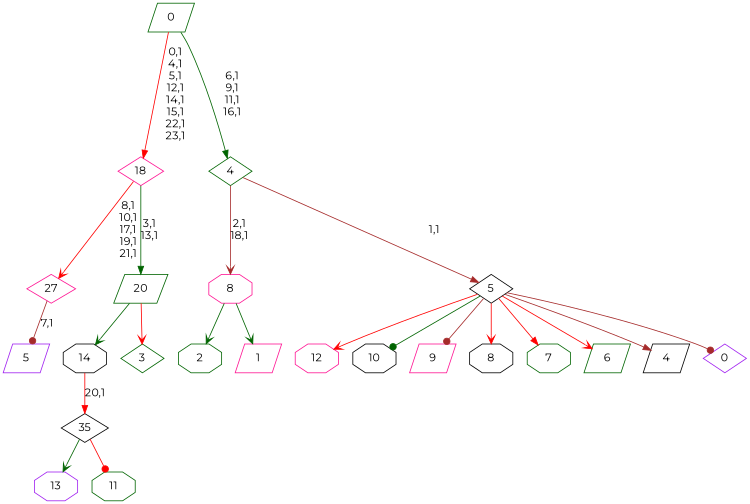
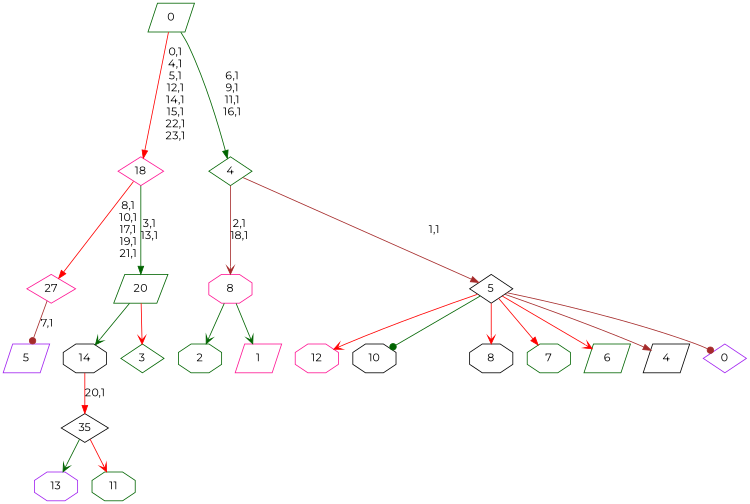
(99, 227) -> (99, 227)
(433, 358) -> none
(97, 453) -> (97, 453)
